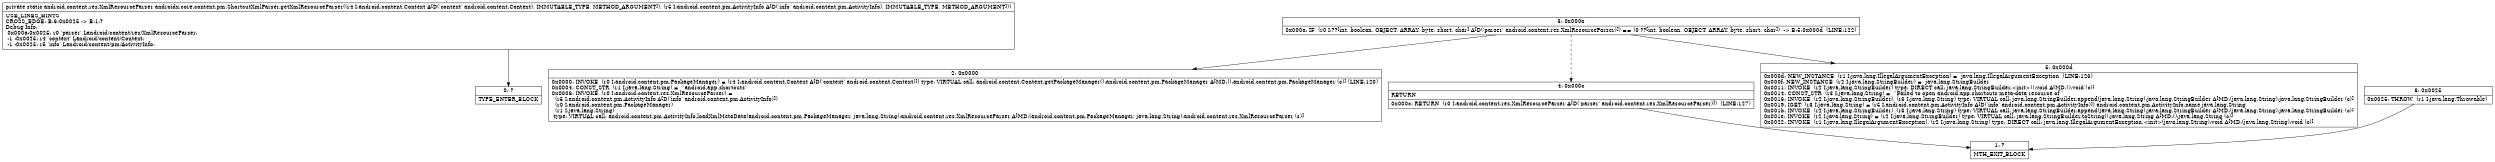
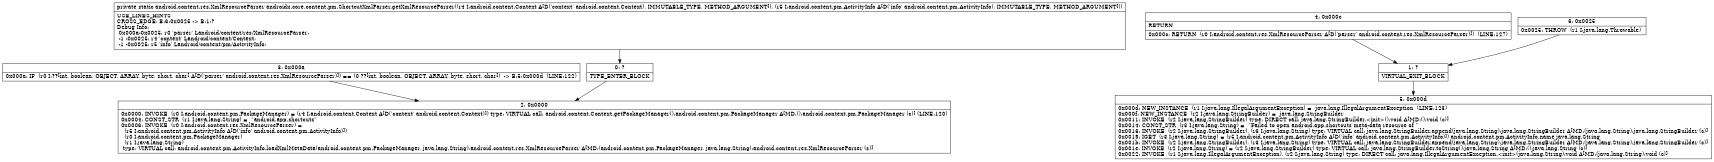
(1731, 49) -> (1413, 86)
(1571, 57) -> none
none -> (592, 90)
(2000, 154) -> (1413, 76)
